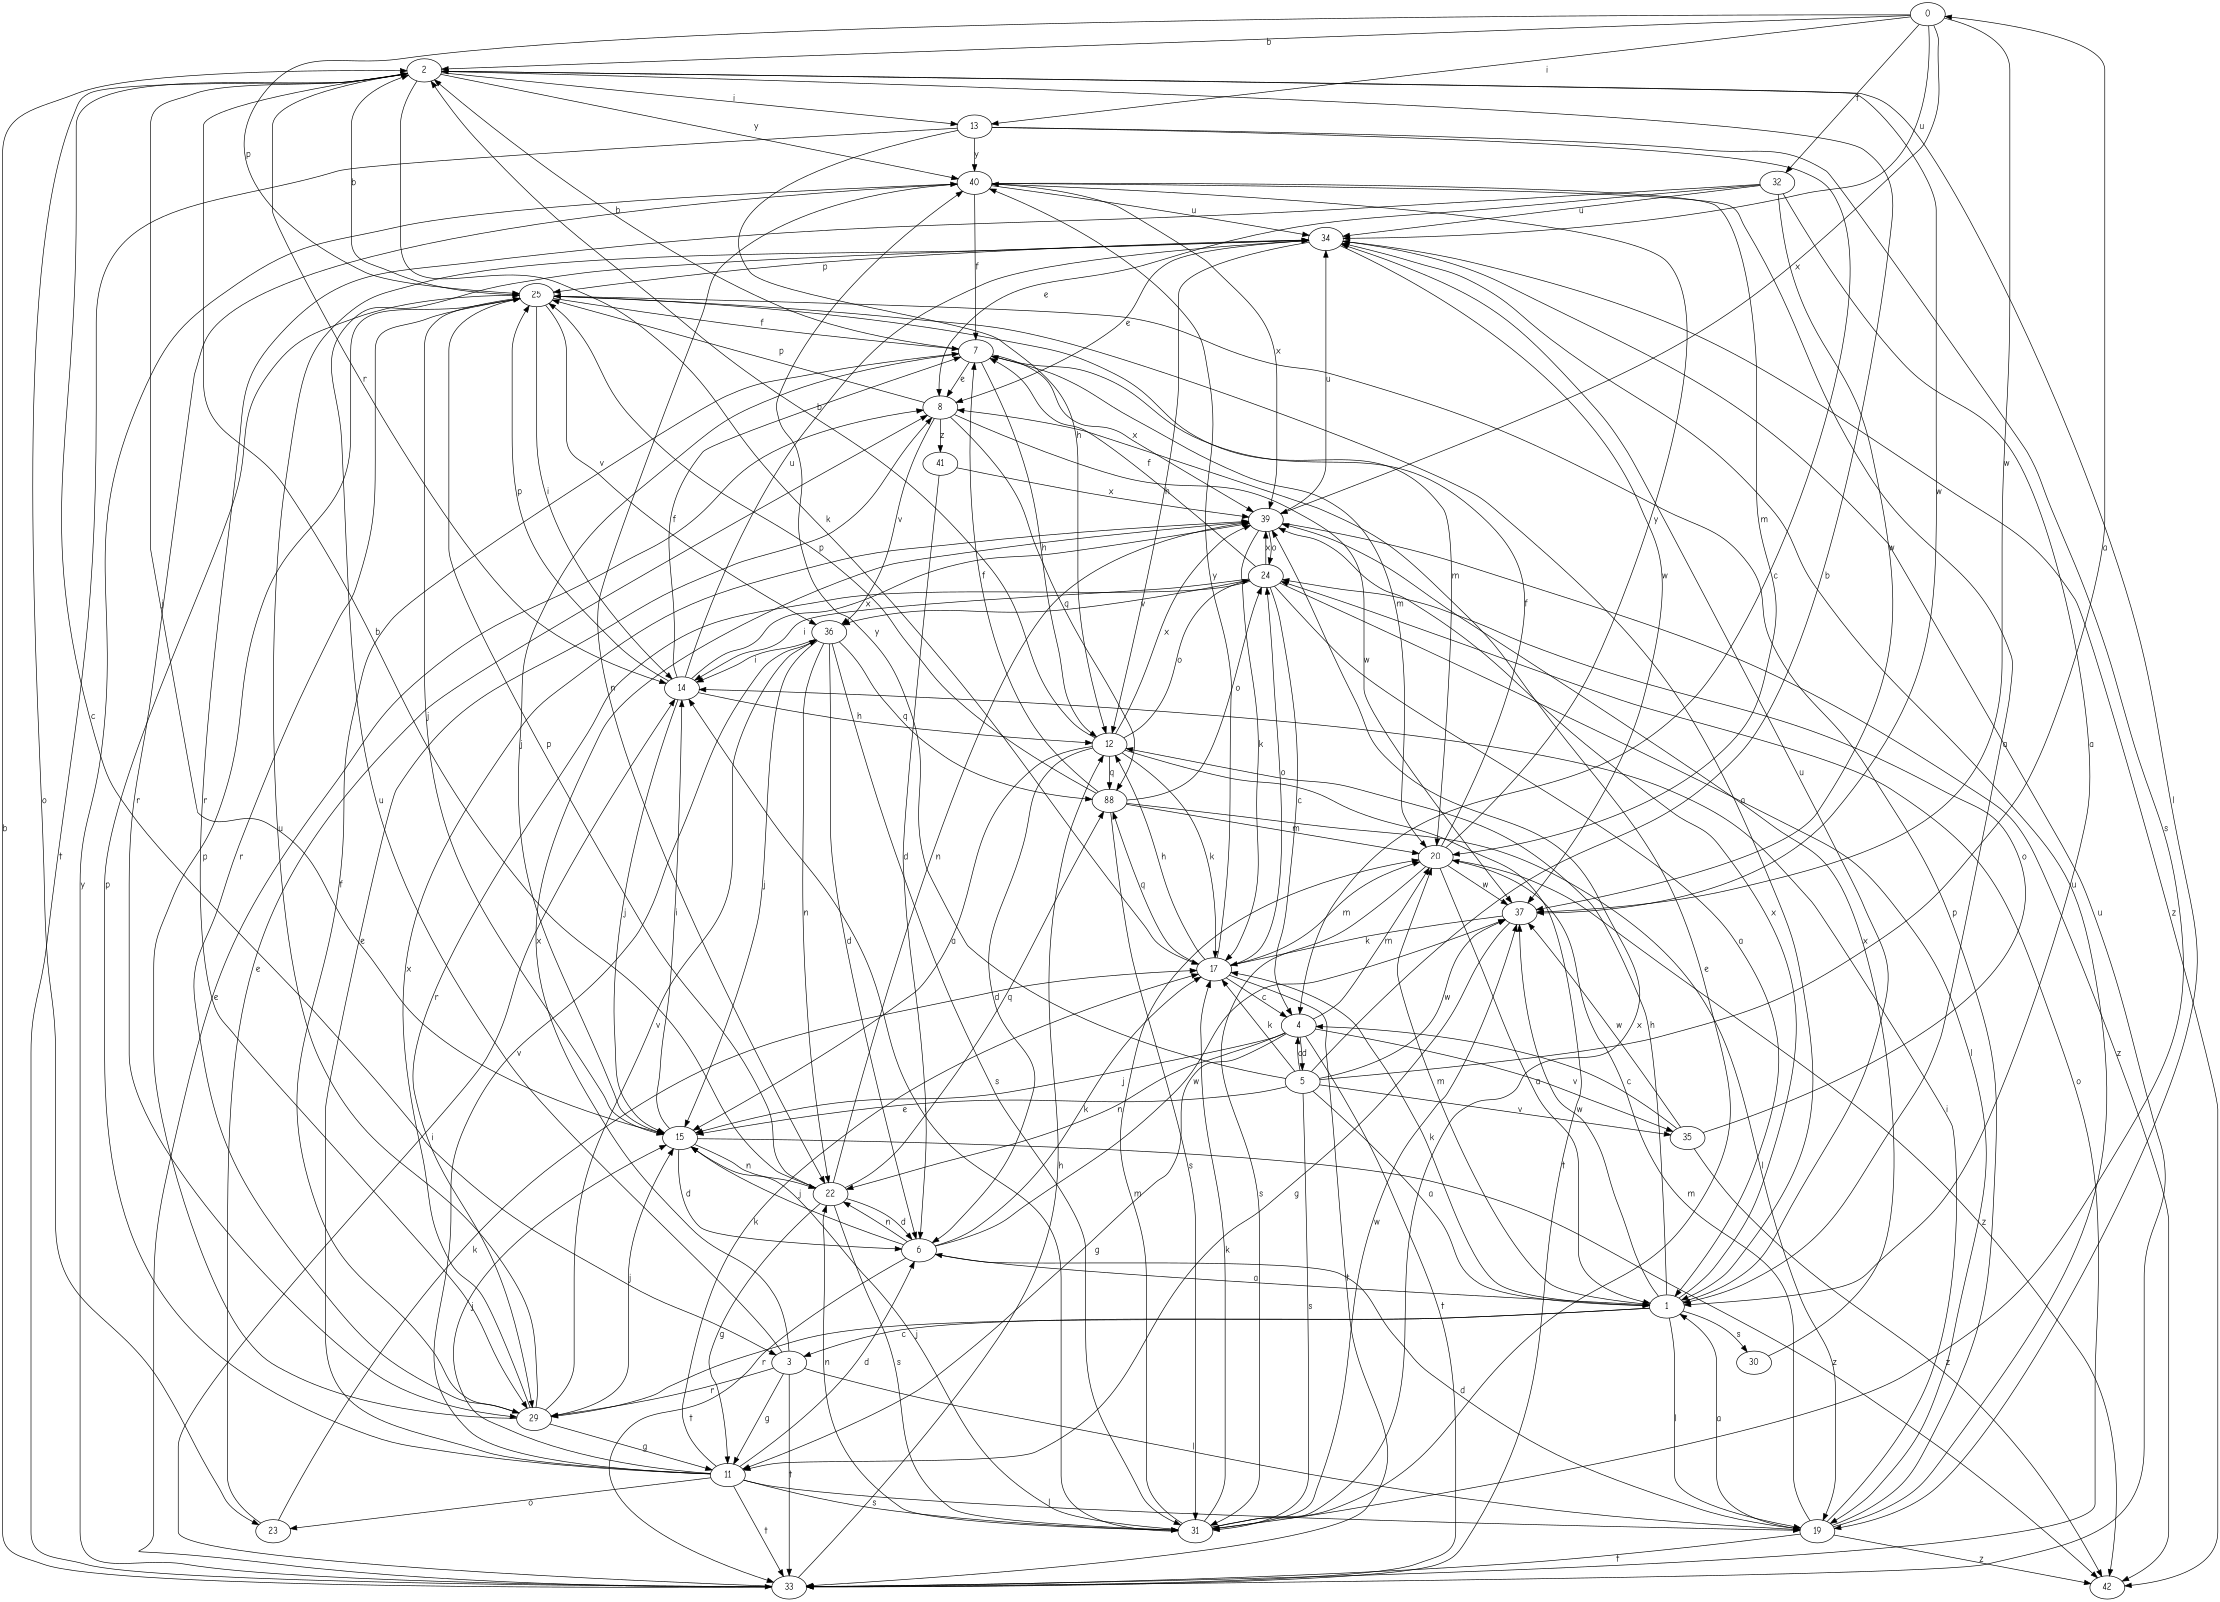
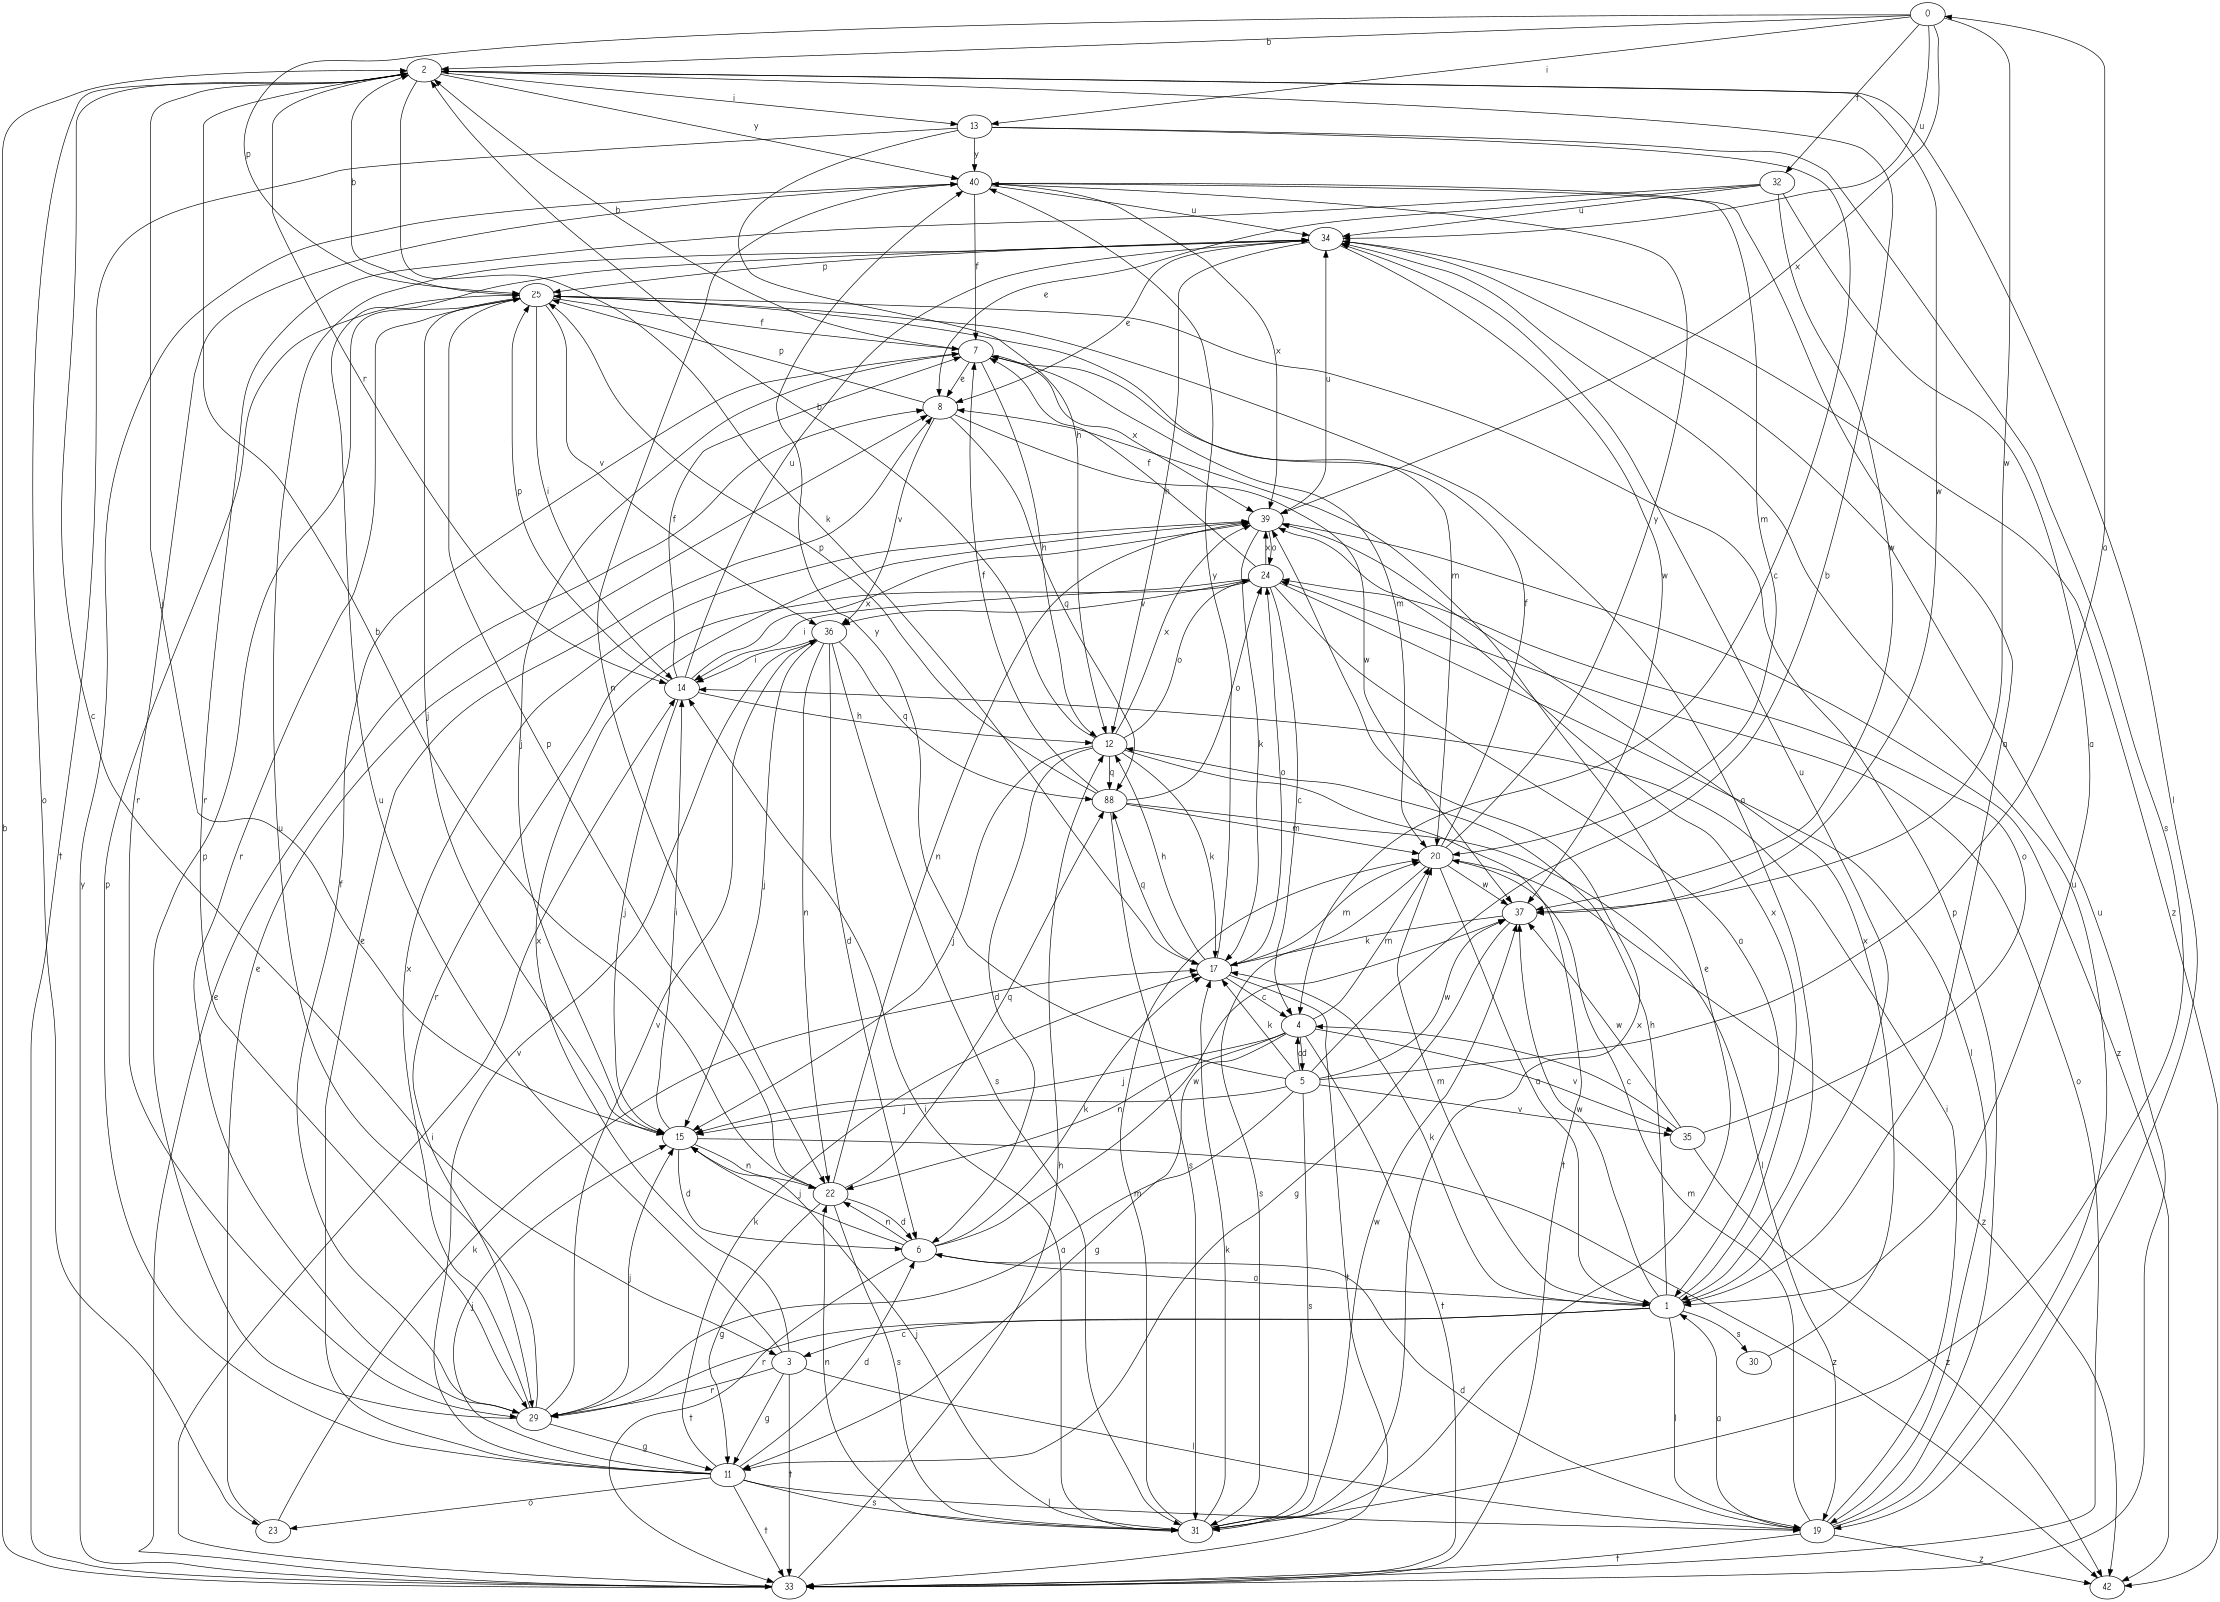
(940, 464) -> none
(954, 941) -> (954, 941)
(905, 1110) -> (905, 1110)
(1453, 1247) -> (939, 1294)
